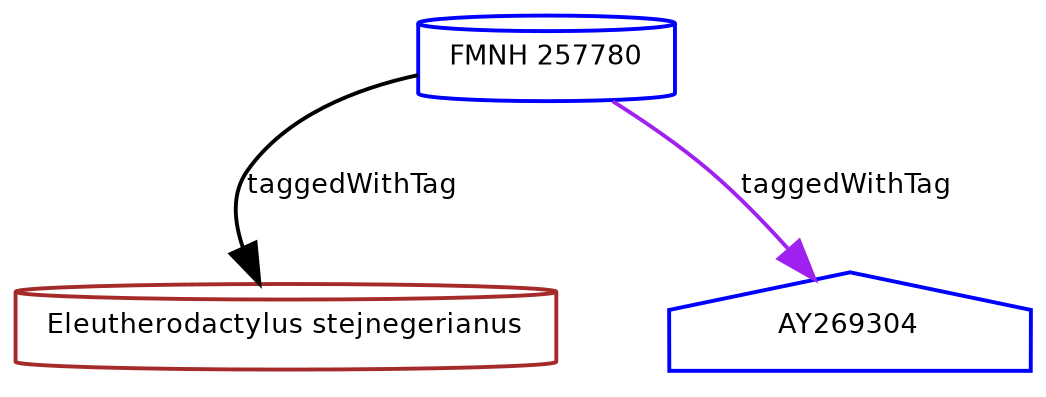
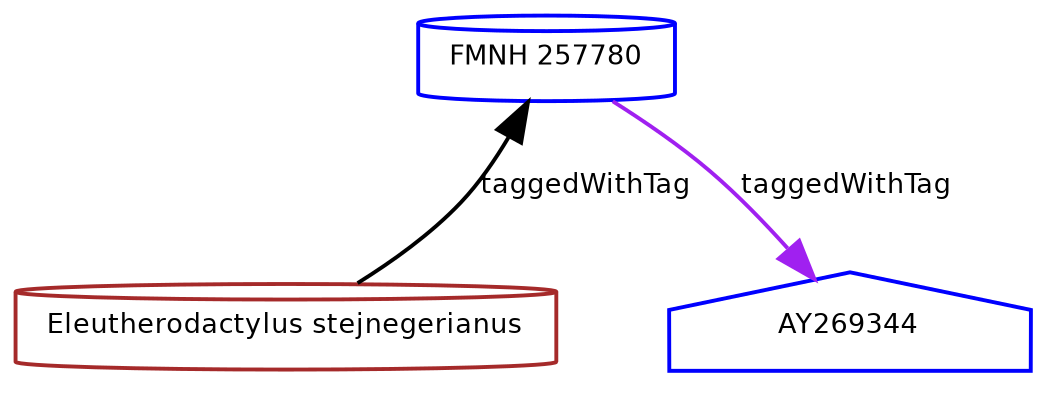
(290, 129) -> (443, 220)
(850, 327) -> (850, 327)
